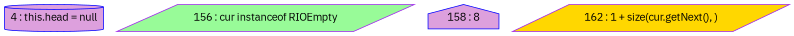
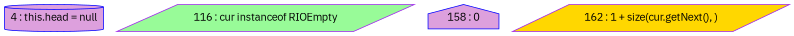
(266, 18) -> (266, 18)
(464, 18) -> (464, 18)
